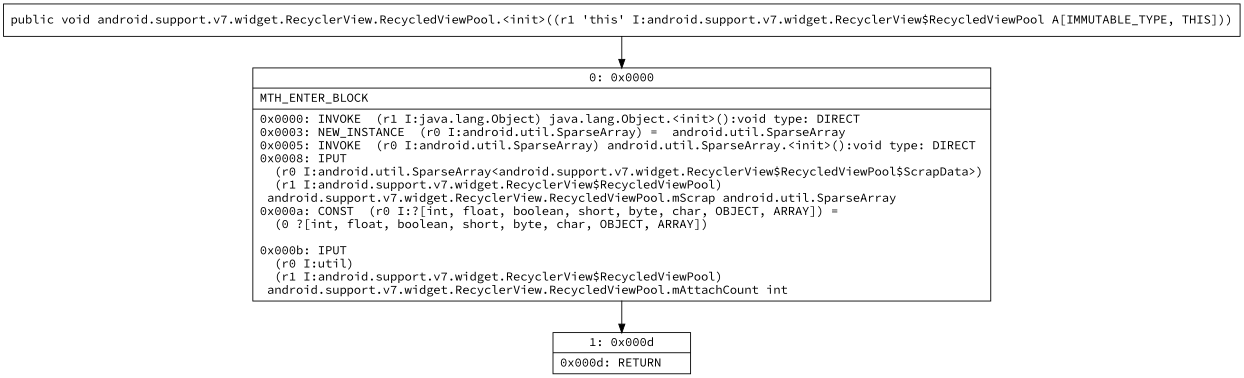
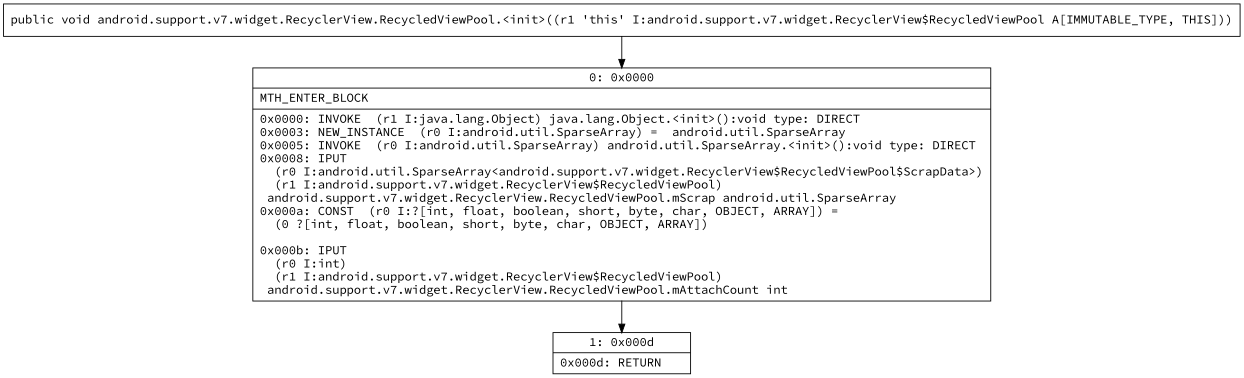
(307, 264) -> (304, 264)
